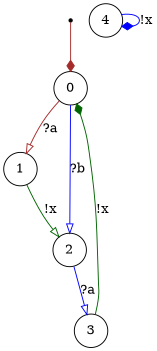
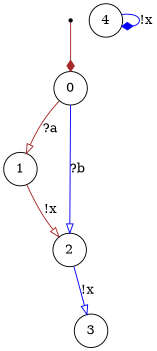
(38, 208) -> (38, 208)
(96, 214) -> none
(88, 290) -> (88, 290)
